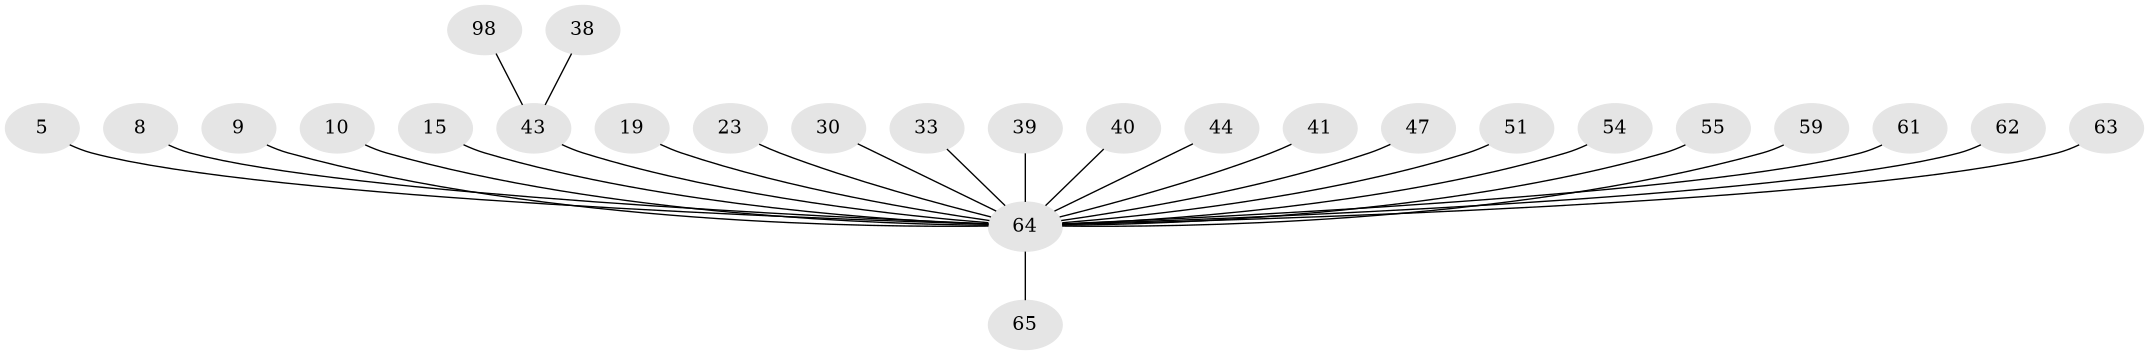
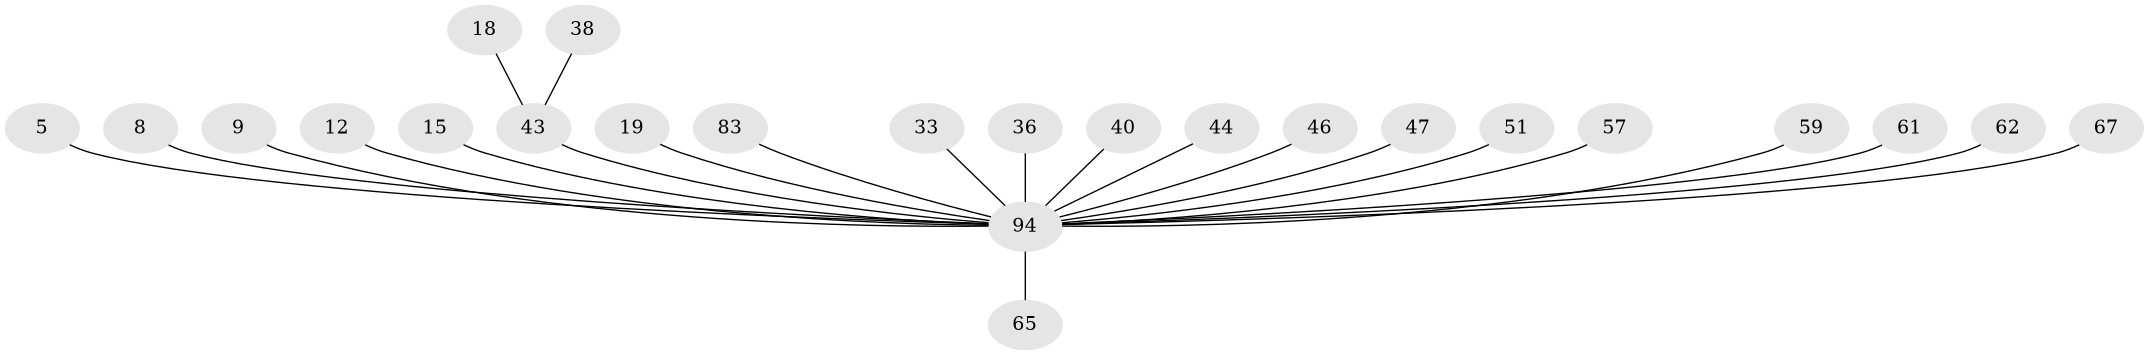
(485, 30) -> (485, 30)
(337, 128) -> (337, 128)
(730, 128) -> (730, 128)
(829, 128) -> none
(1025, 128) -> (1025, 128)
(1320, 128) -> (1320, 128)
(1615, 128) -> (1615, 128)
(1713, 128) -> none
(2107, 128) -> (2107, 128)
(1025, 227) -> (1025, 227)
